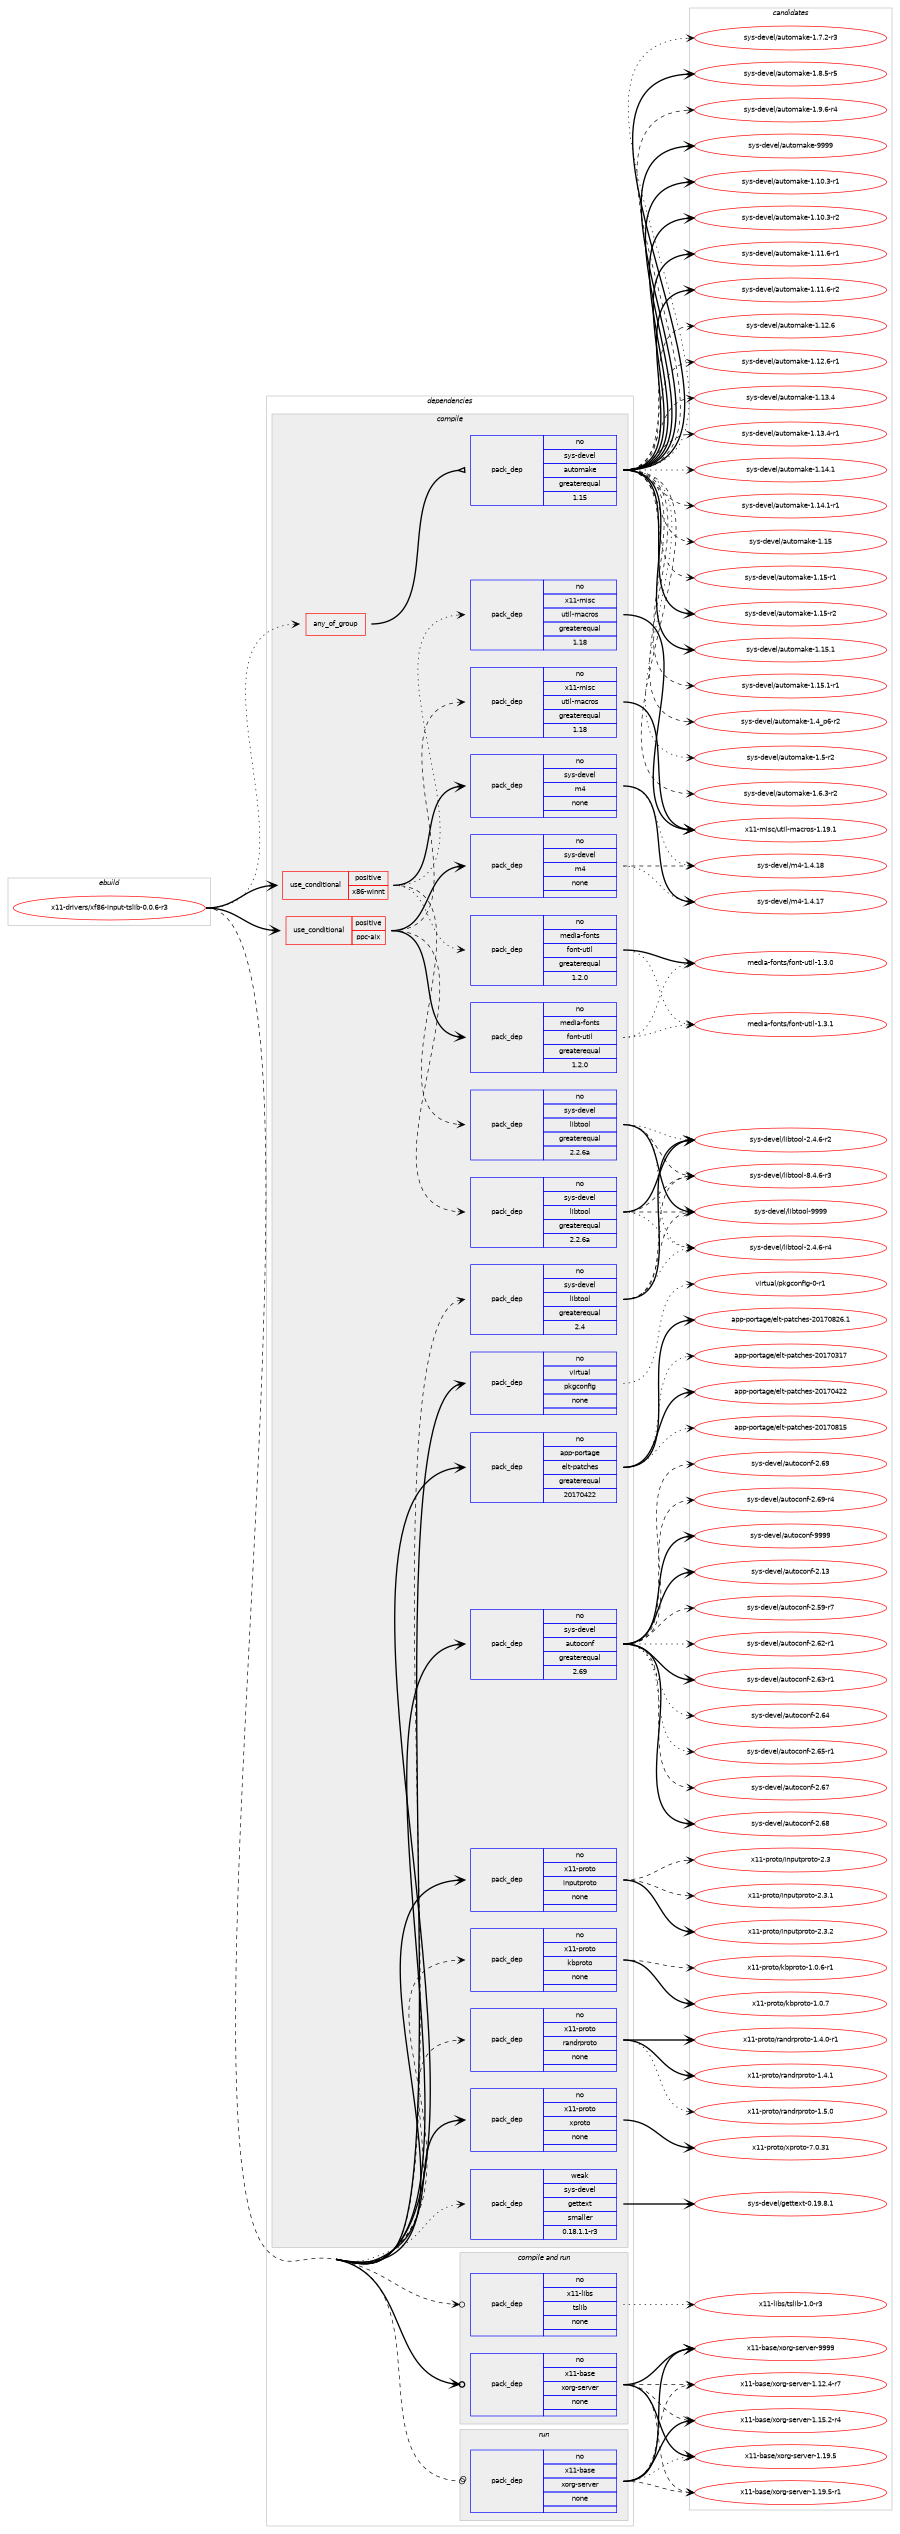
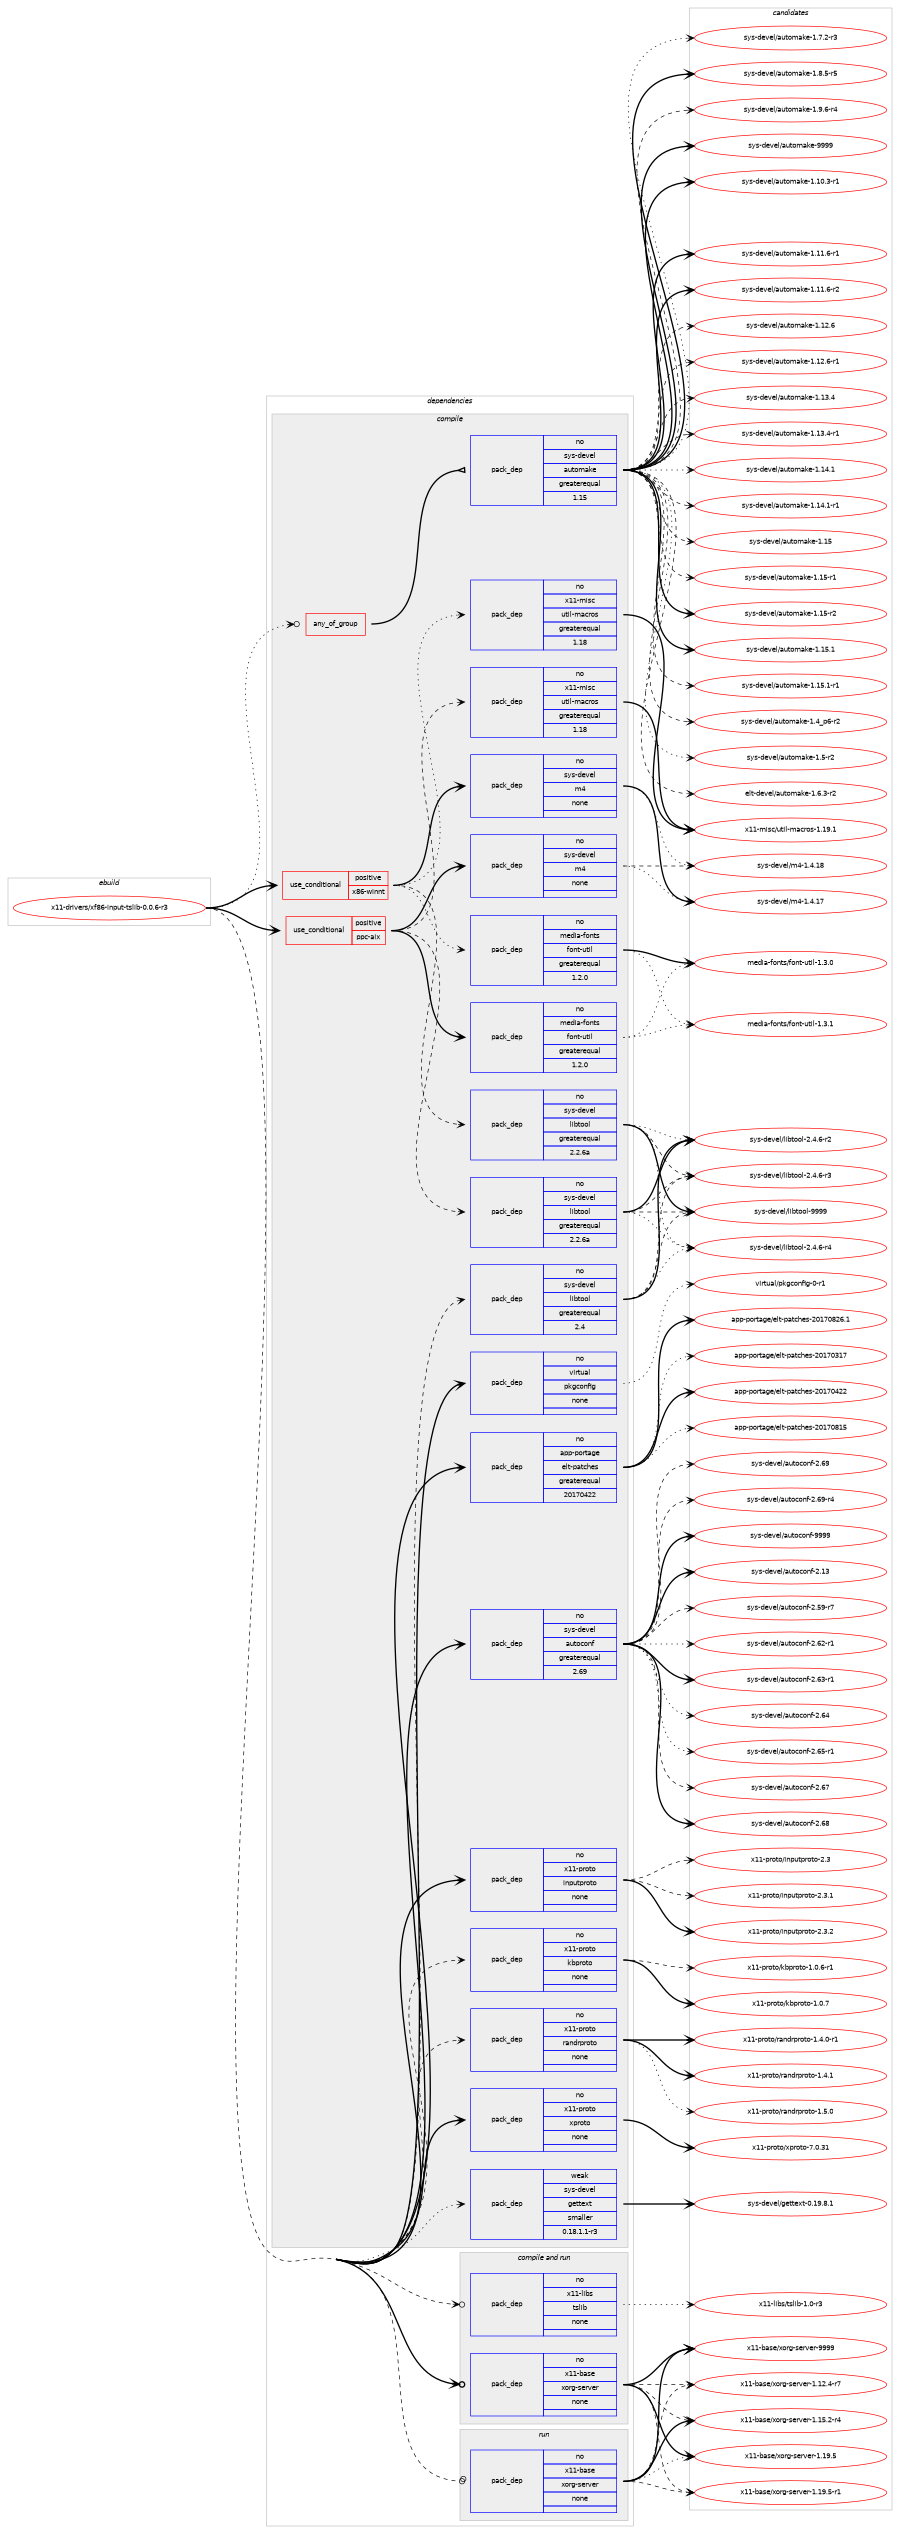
(791, 218) -> none
(253, 769) -> (253, 769)
(791, 794) -> (791, 794)
(791, 1176) -> (791, 1176)
